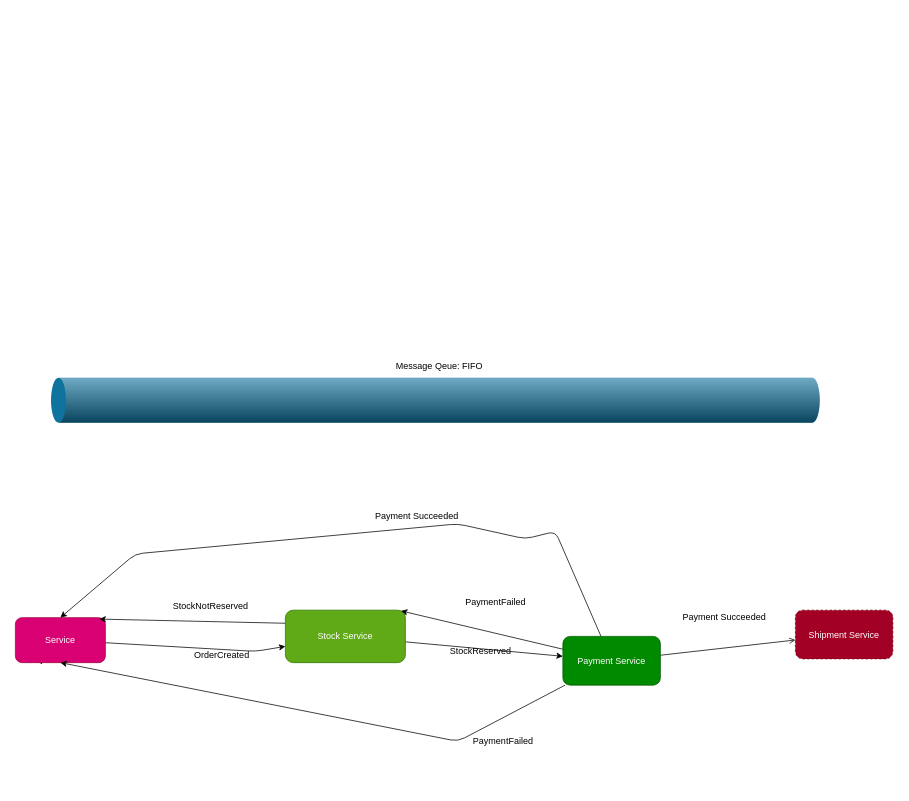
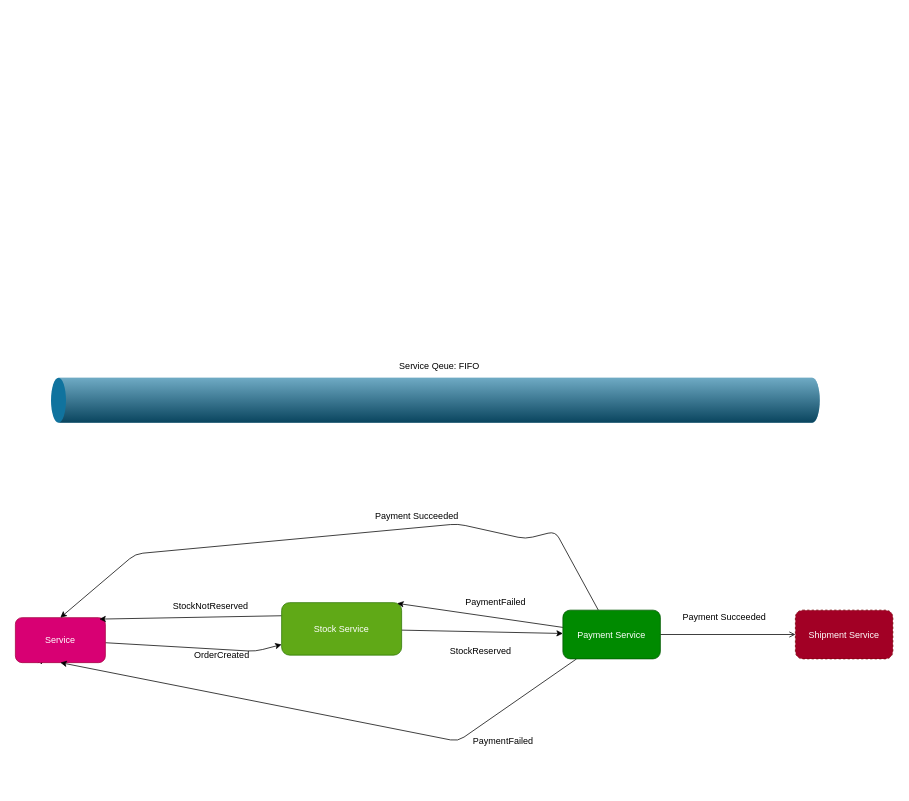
(440, 366) -> (440, 366)
(345, 636) -> (342, 629)
(612, 661) -> (612, 635)
